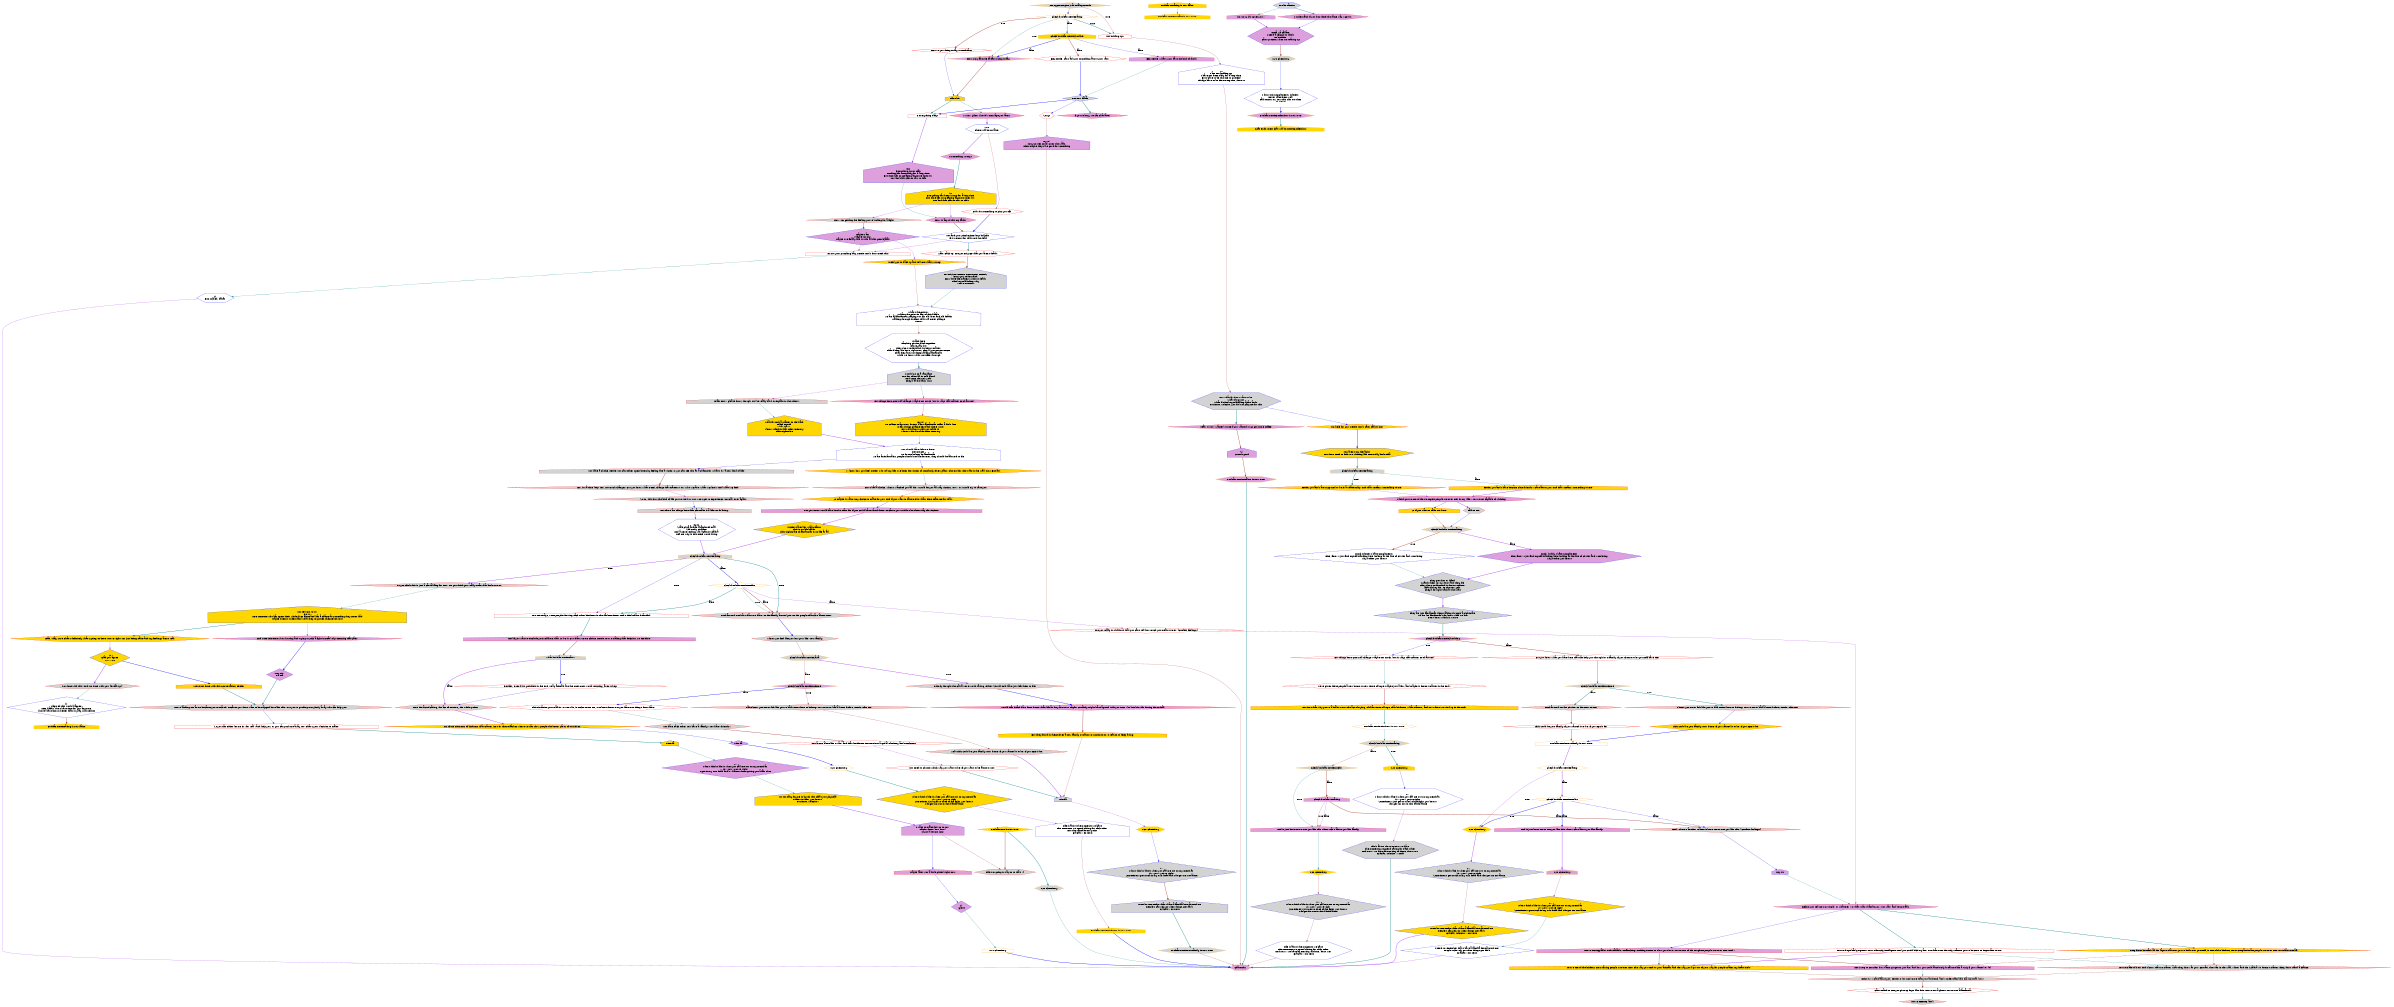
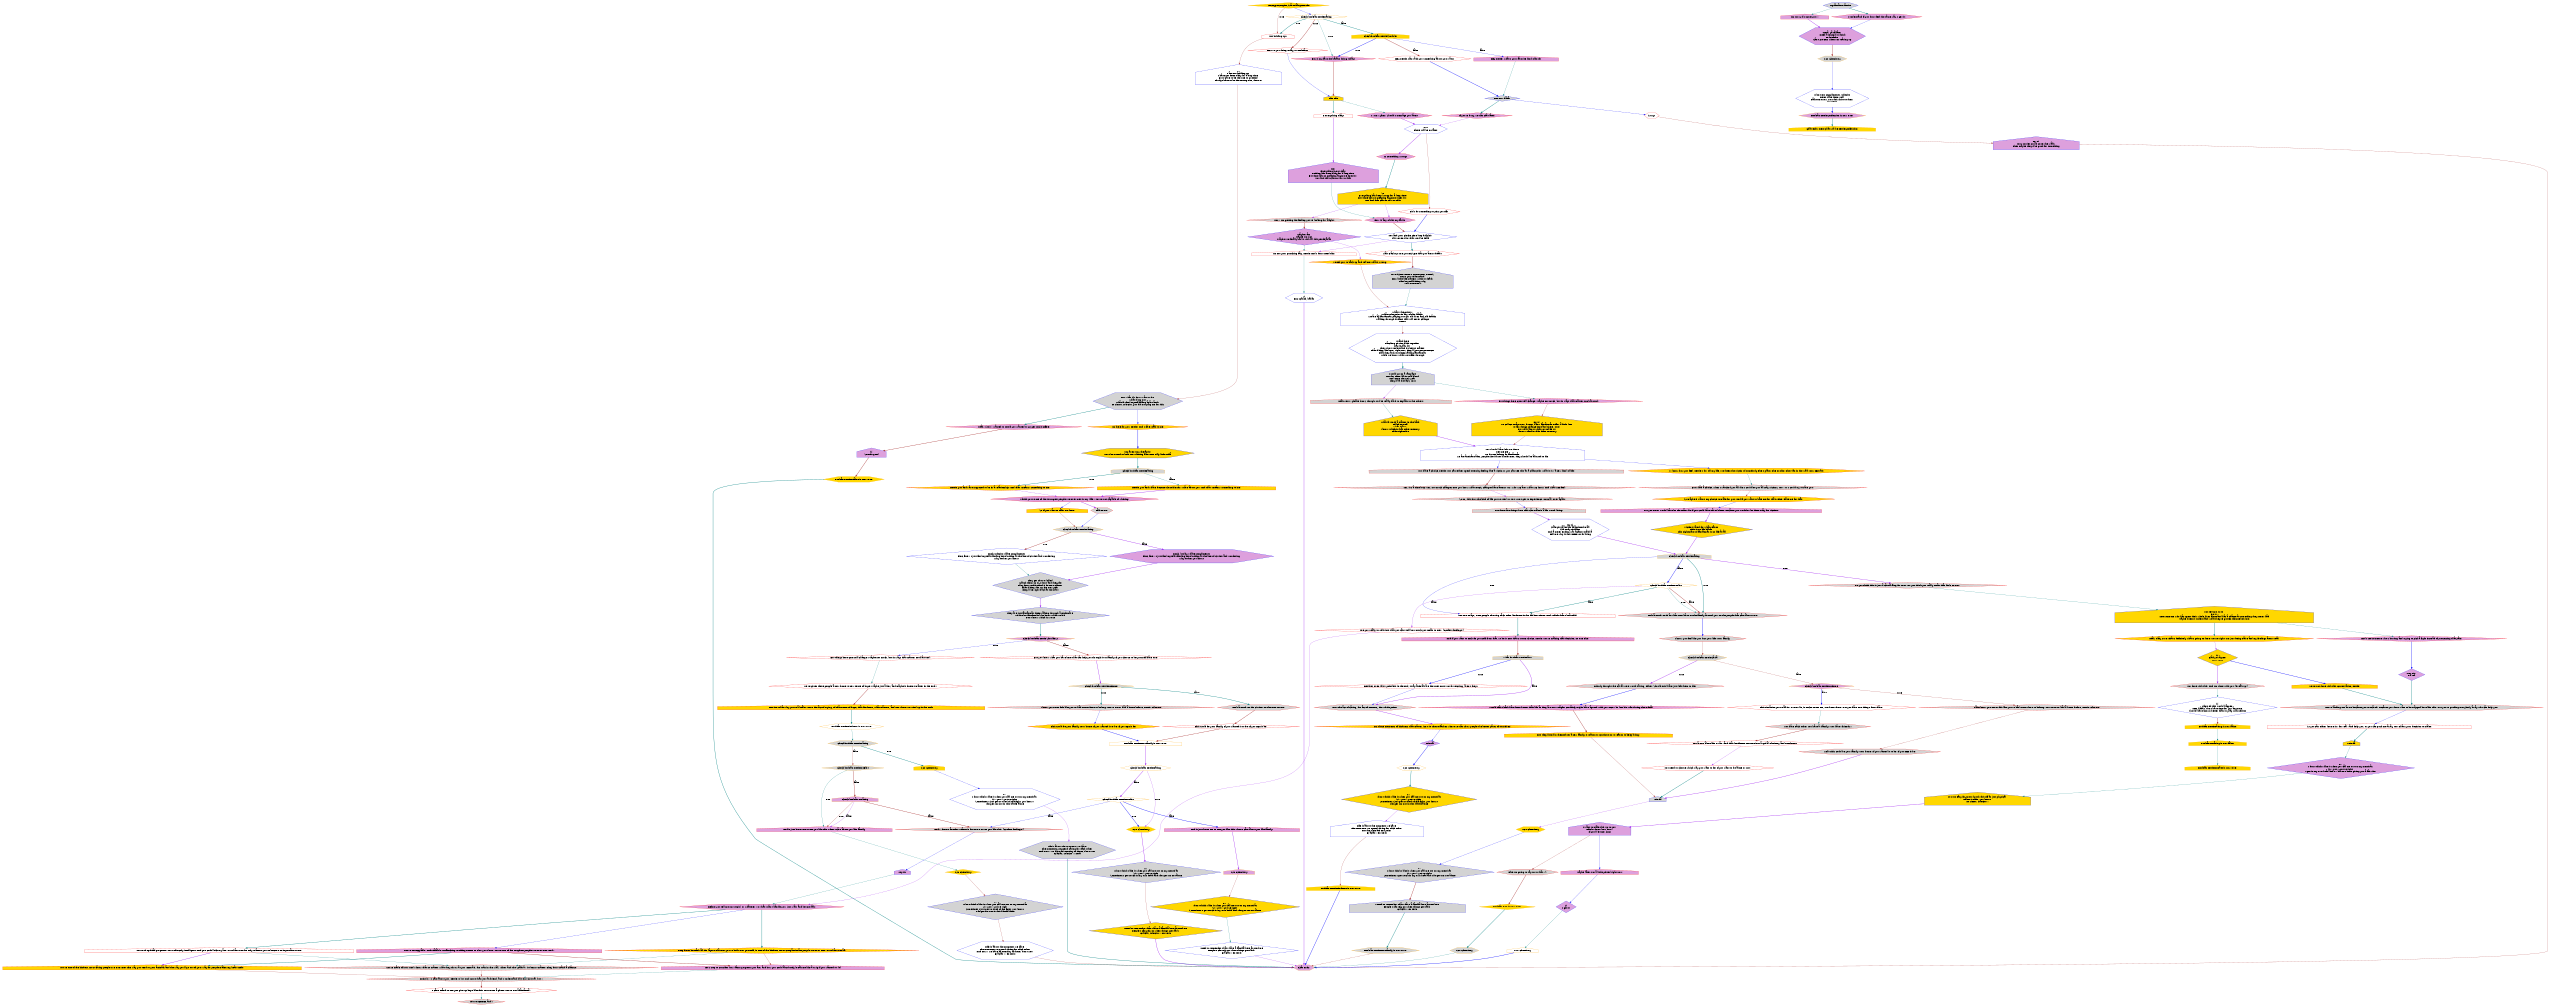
(1070, 5) -> (1289, 5)
(1287, 5) -> (1841, 5)
(1031, 50) -> (1358, 50)
(989, 59) -> (1333, 59)
(1005, 106) -> none
none -> (1455, 121)
(1246, 479) -> (854, 479)
(1571, 707) -> (1259, 707)
none -> (2218, 734)
(1005, 850) -> (1518, 889)
(205, 961) -> (1304, 633)
